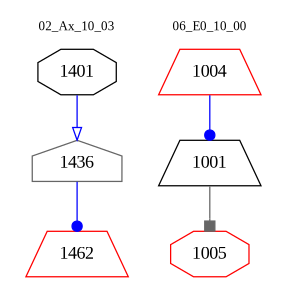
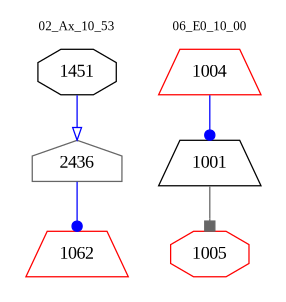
(77, 27) -> (77, 27)
(77, 72) -> (77, 72)
(77, 163) -> (77, 163)
(77, 254) -> (77, 254)
